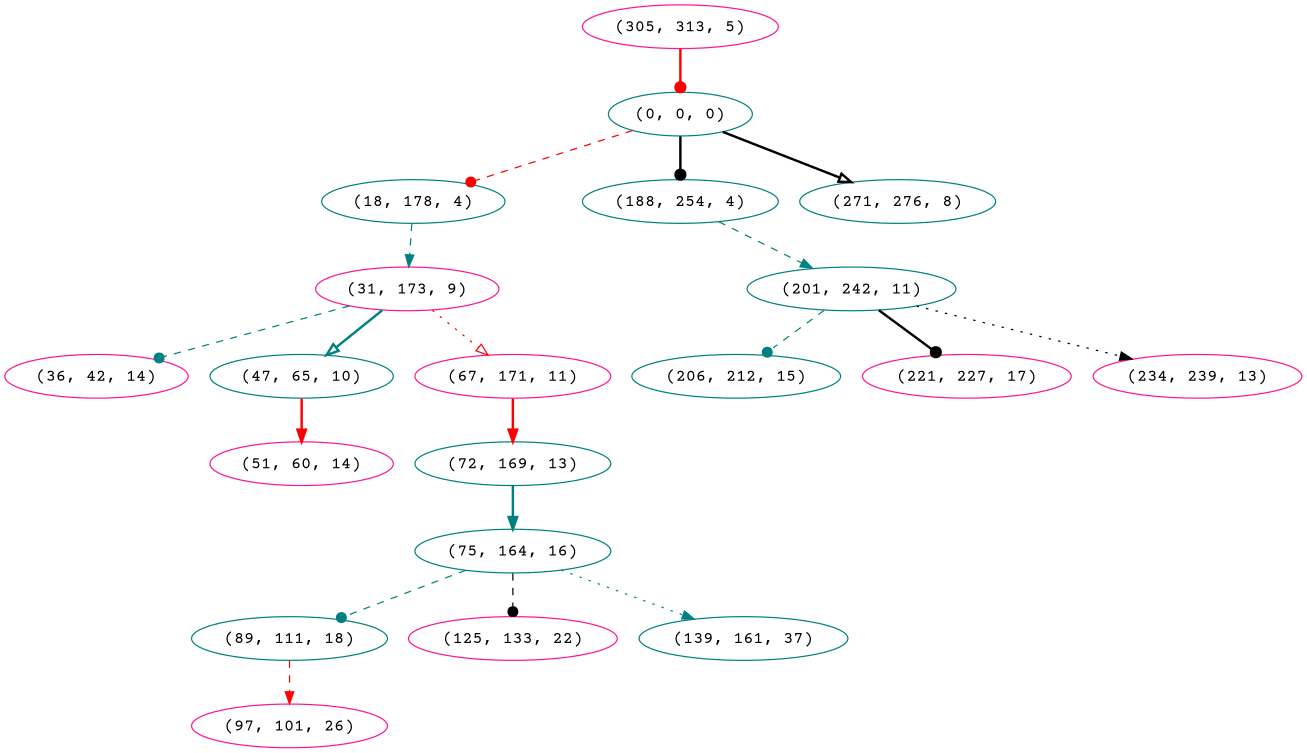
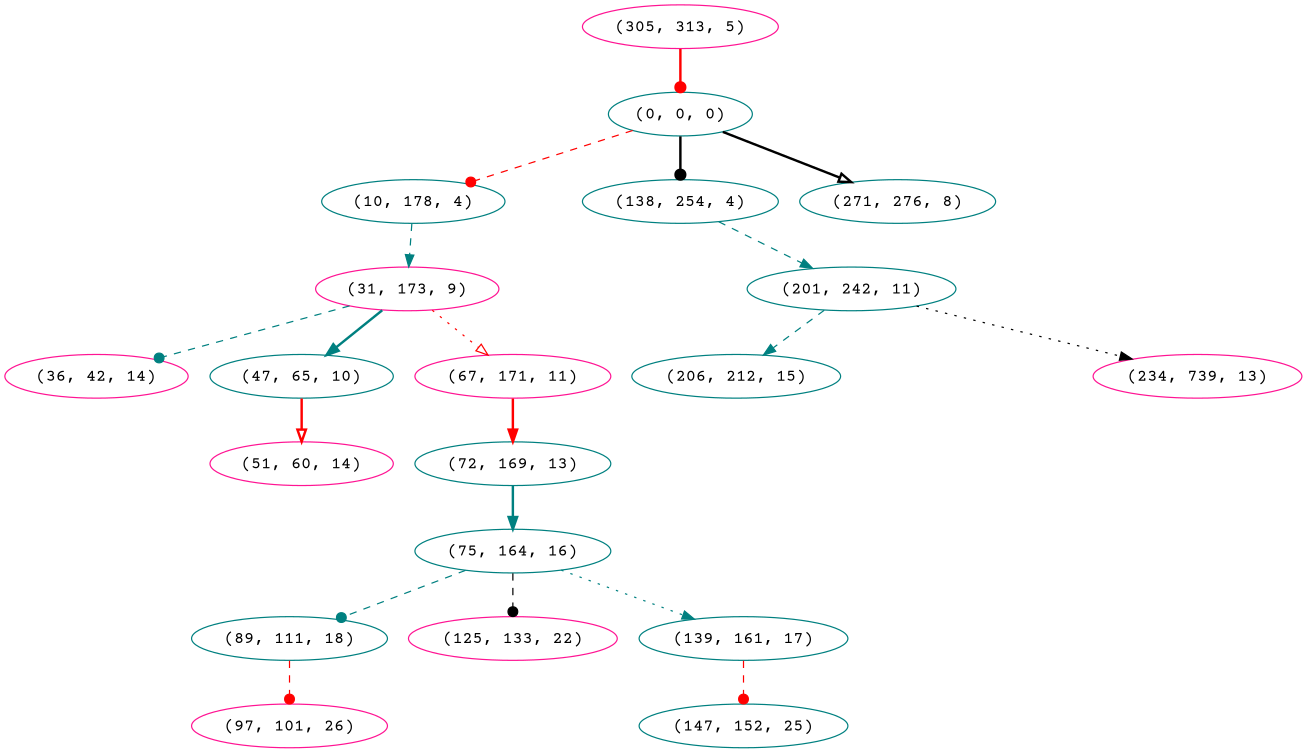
(413, 202) -> (413, 202)
(680, 202) -> (680, 202)
(359, 329) -> (359, 329)
(799, 329) -> (799, 329)
(967, 376) -> none
(1198, 376) -> (1198, 376)
(302, 414) -> (302, 414)
(744, 639) -> (744, 639)
(290, 677) -> (290, 677)
none -> (744, 726)
